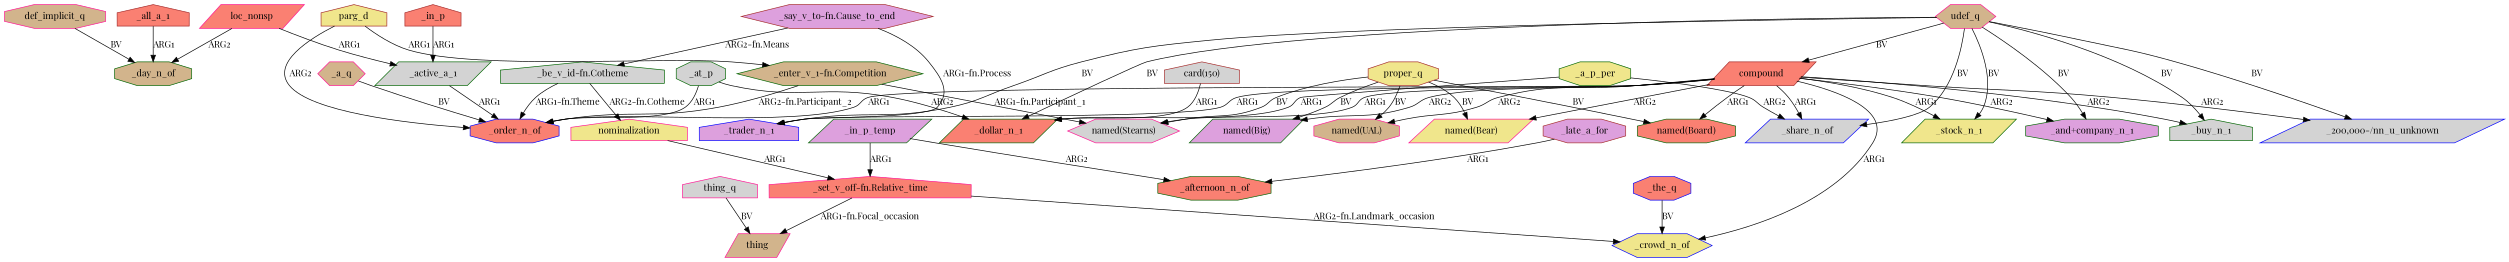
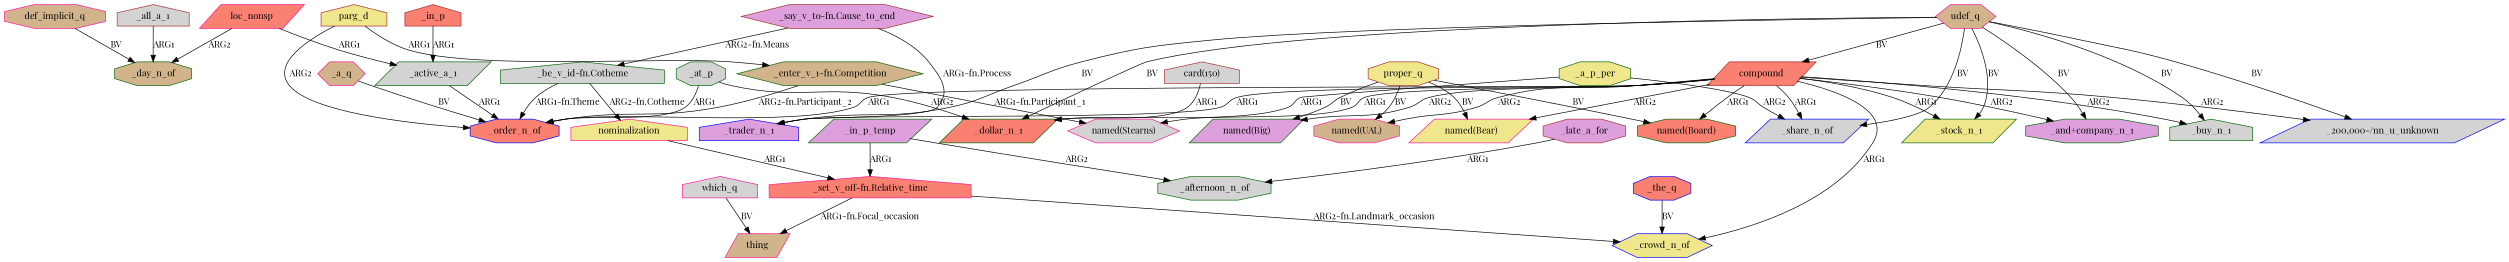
(153, 16) -> (153, 16)
(1269, 103) -> none
(720, 188) -> (720, 188)
(1214, 188) -> (1214, 188)
